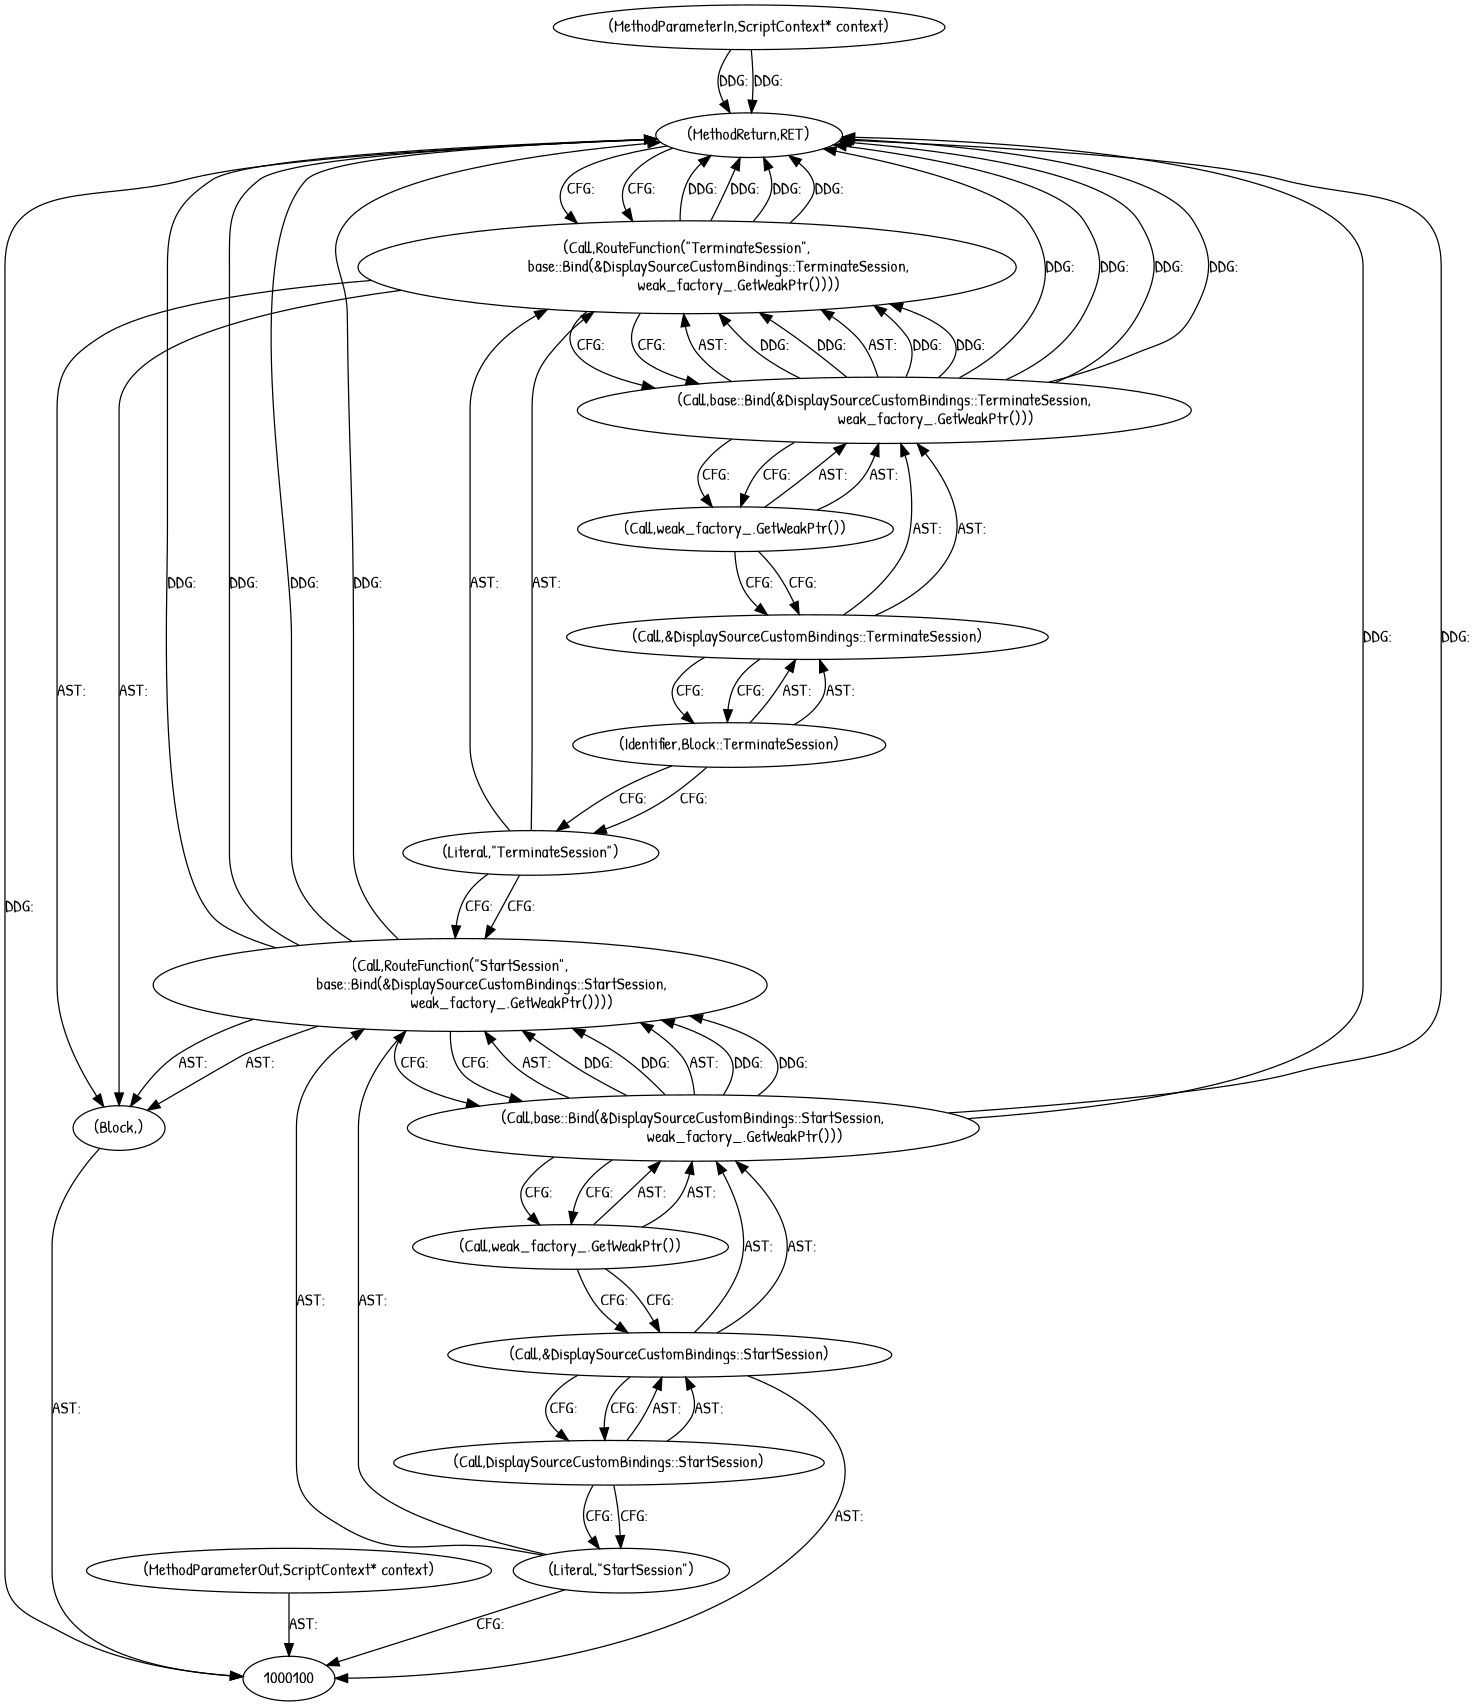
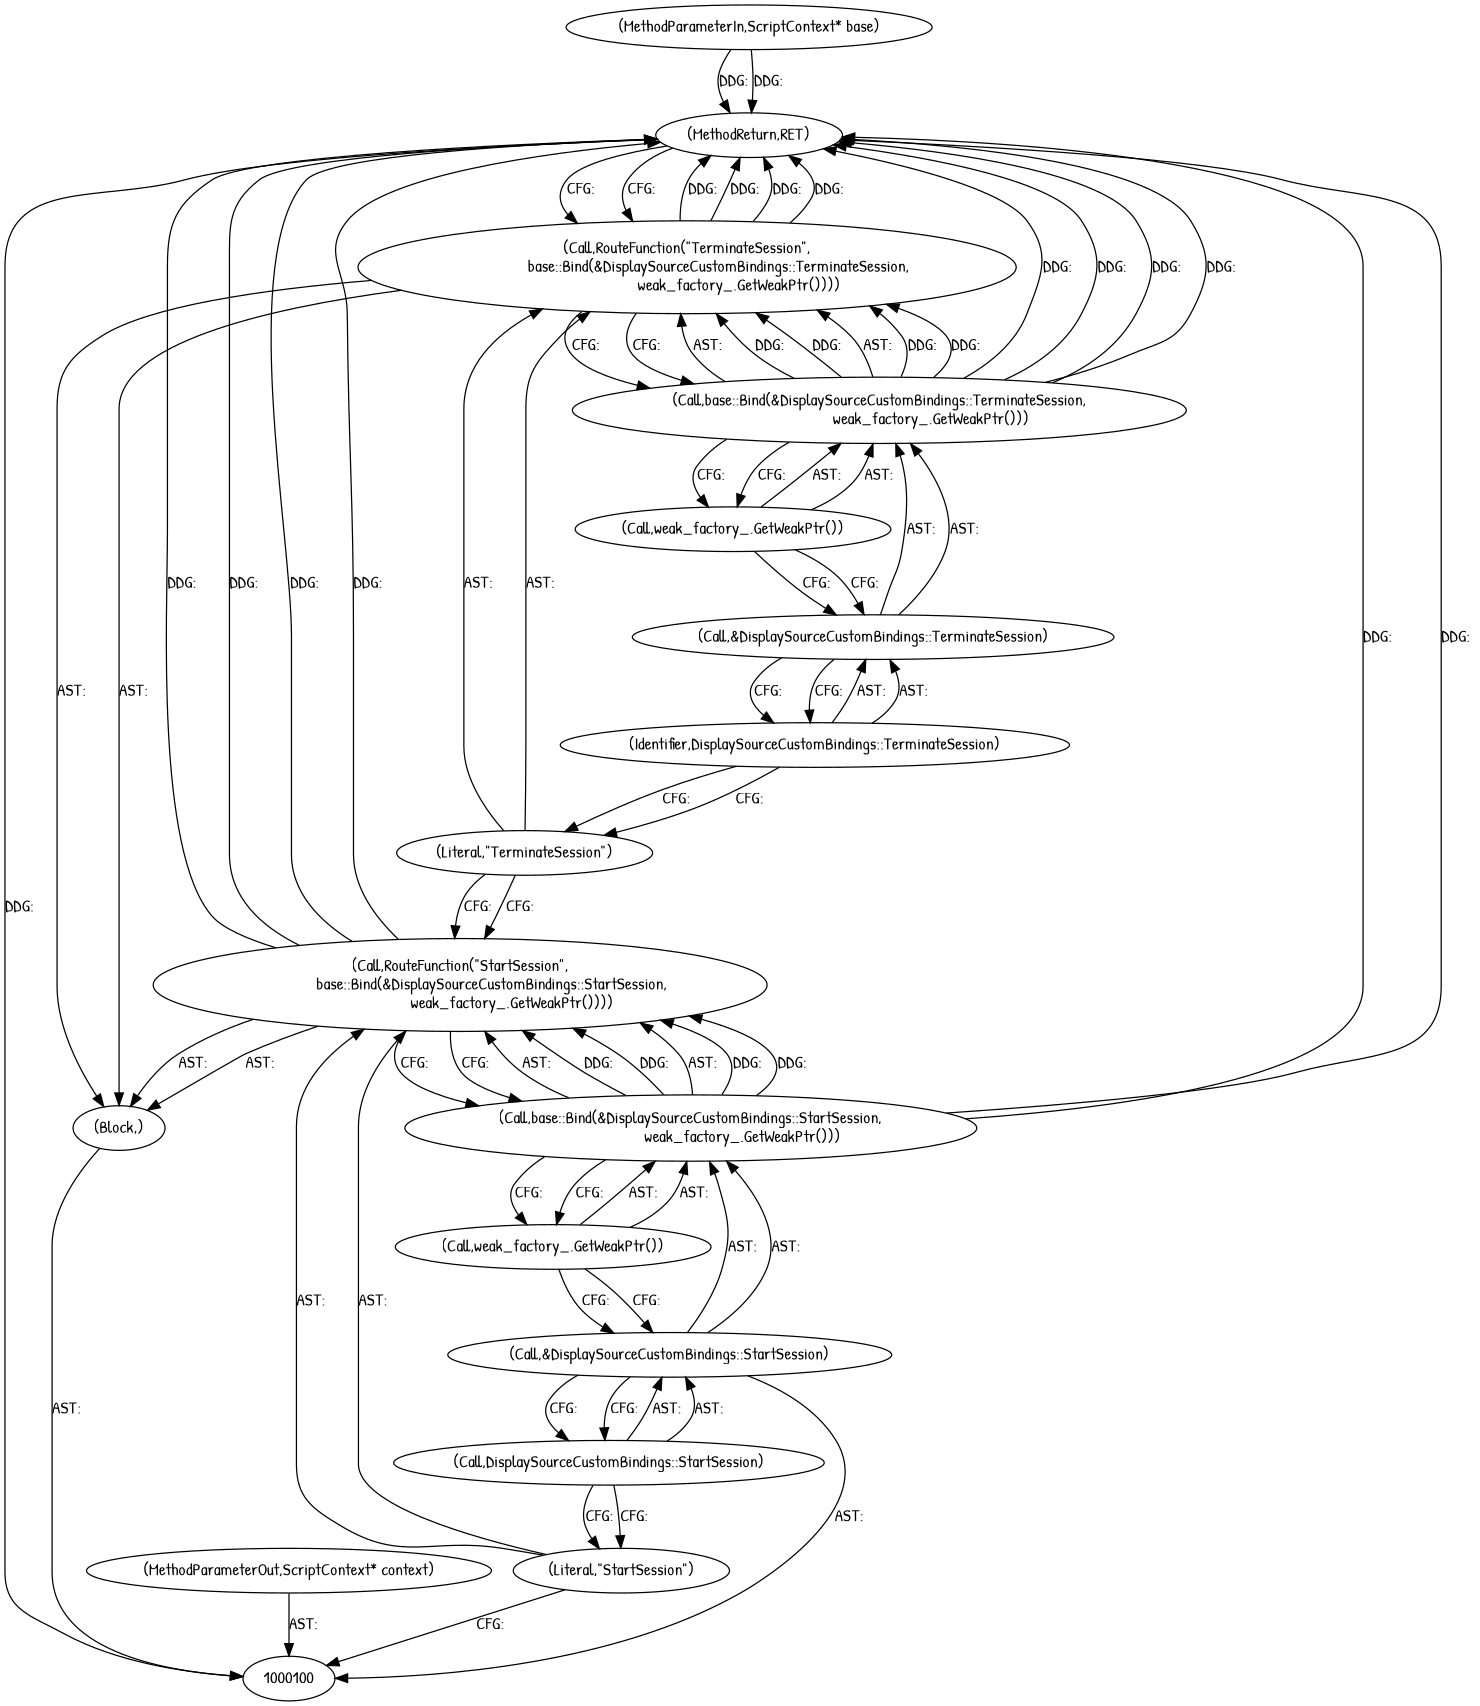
(749, 27) -> (749, 27)
(729, 745) -> (815, 745)
